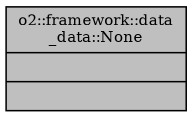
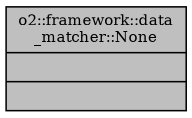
(96, 37) -> (96, 37)
